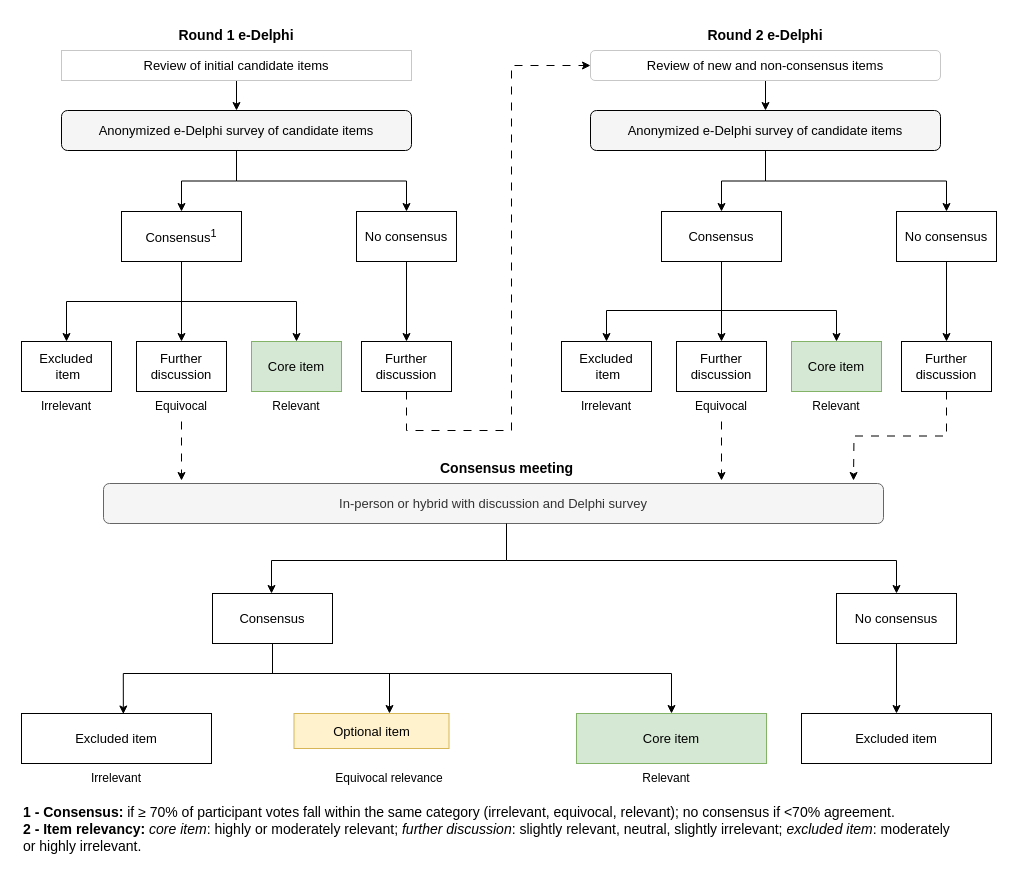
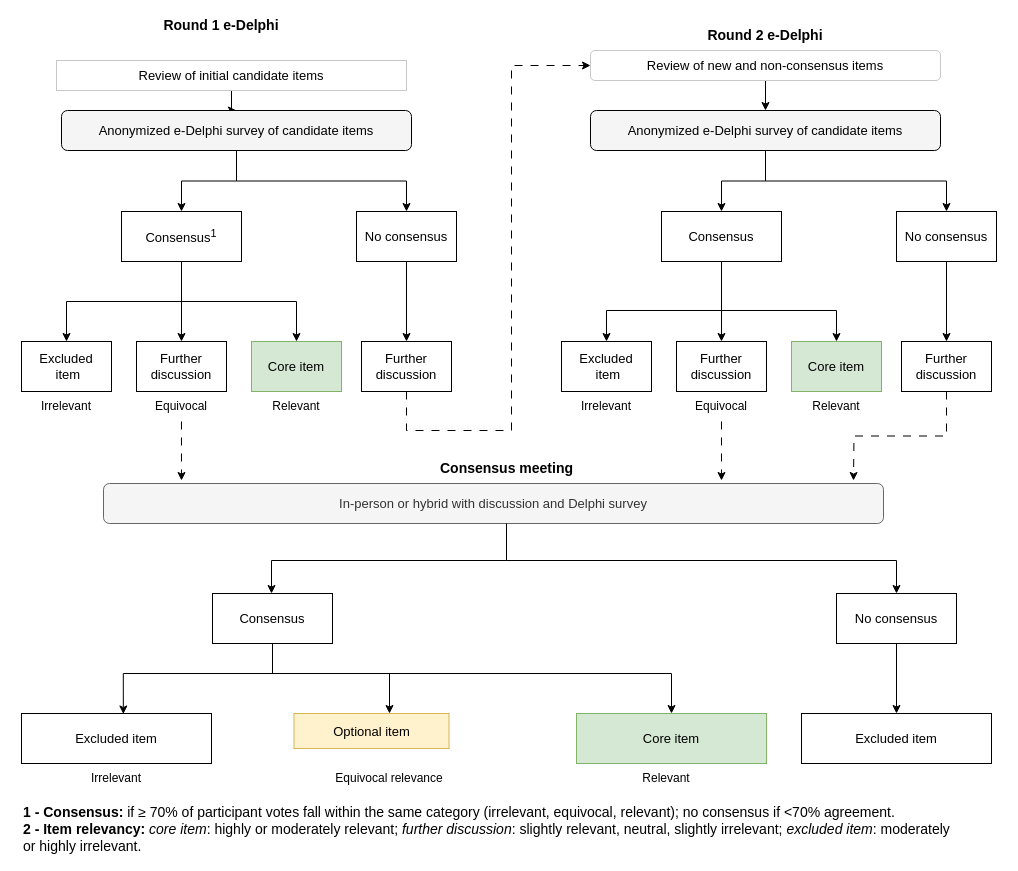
(237, 36) -> (222, 26)
(237, 66) -> (232, 76)
